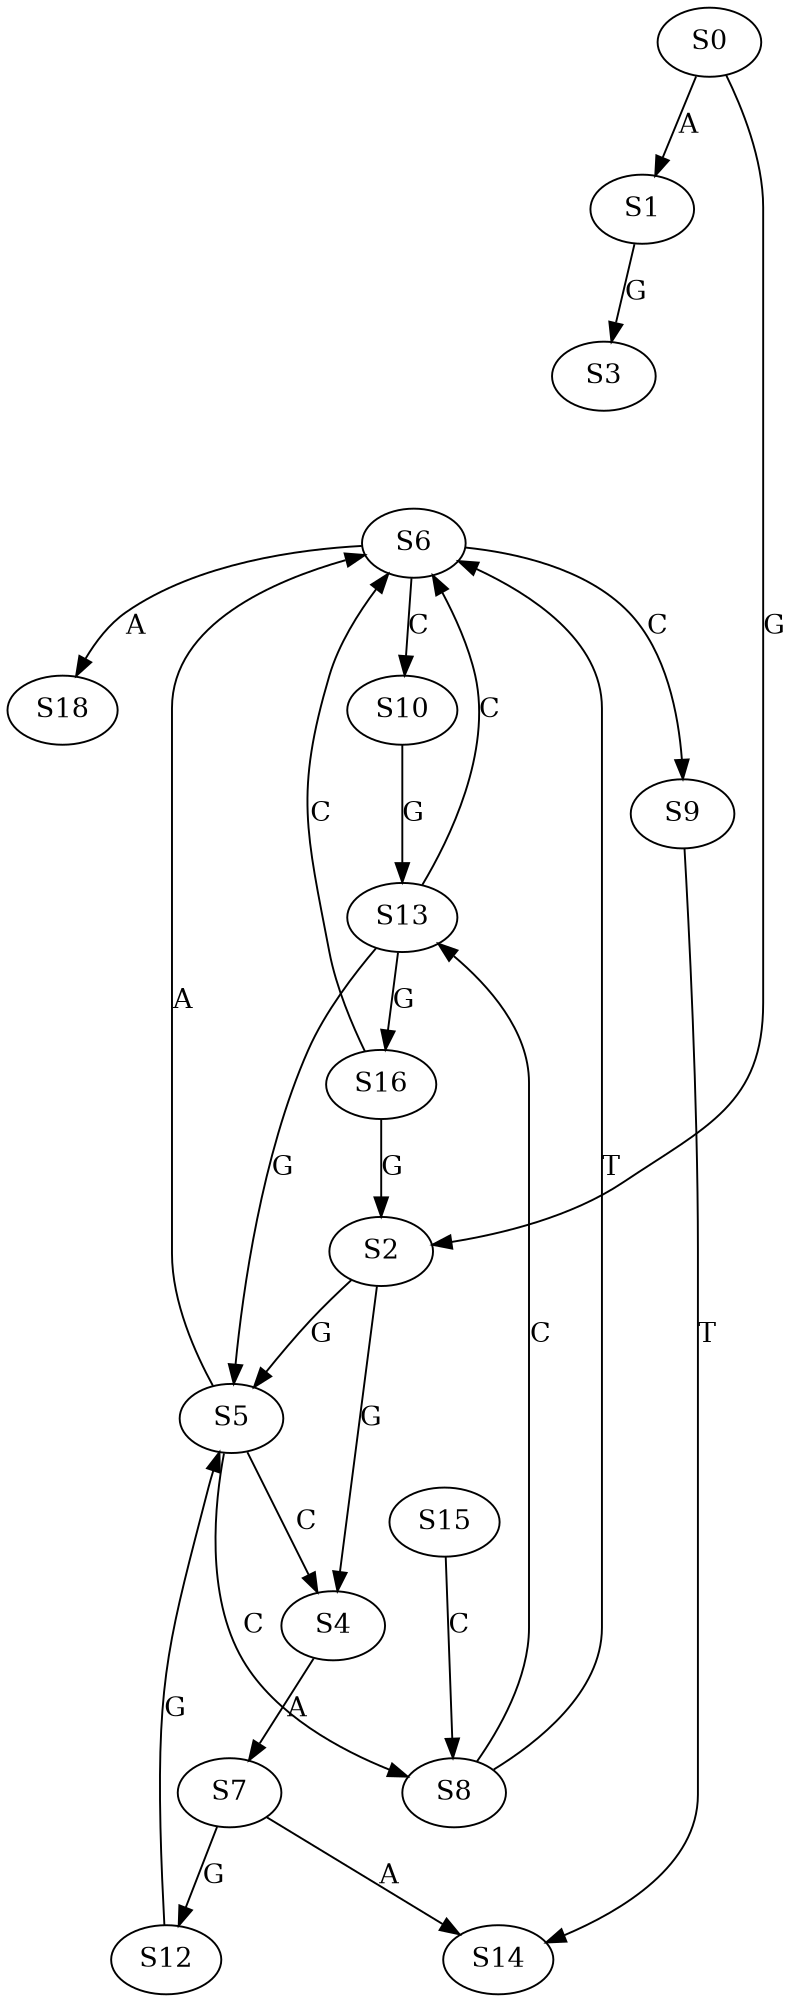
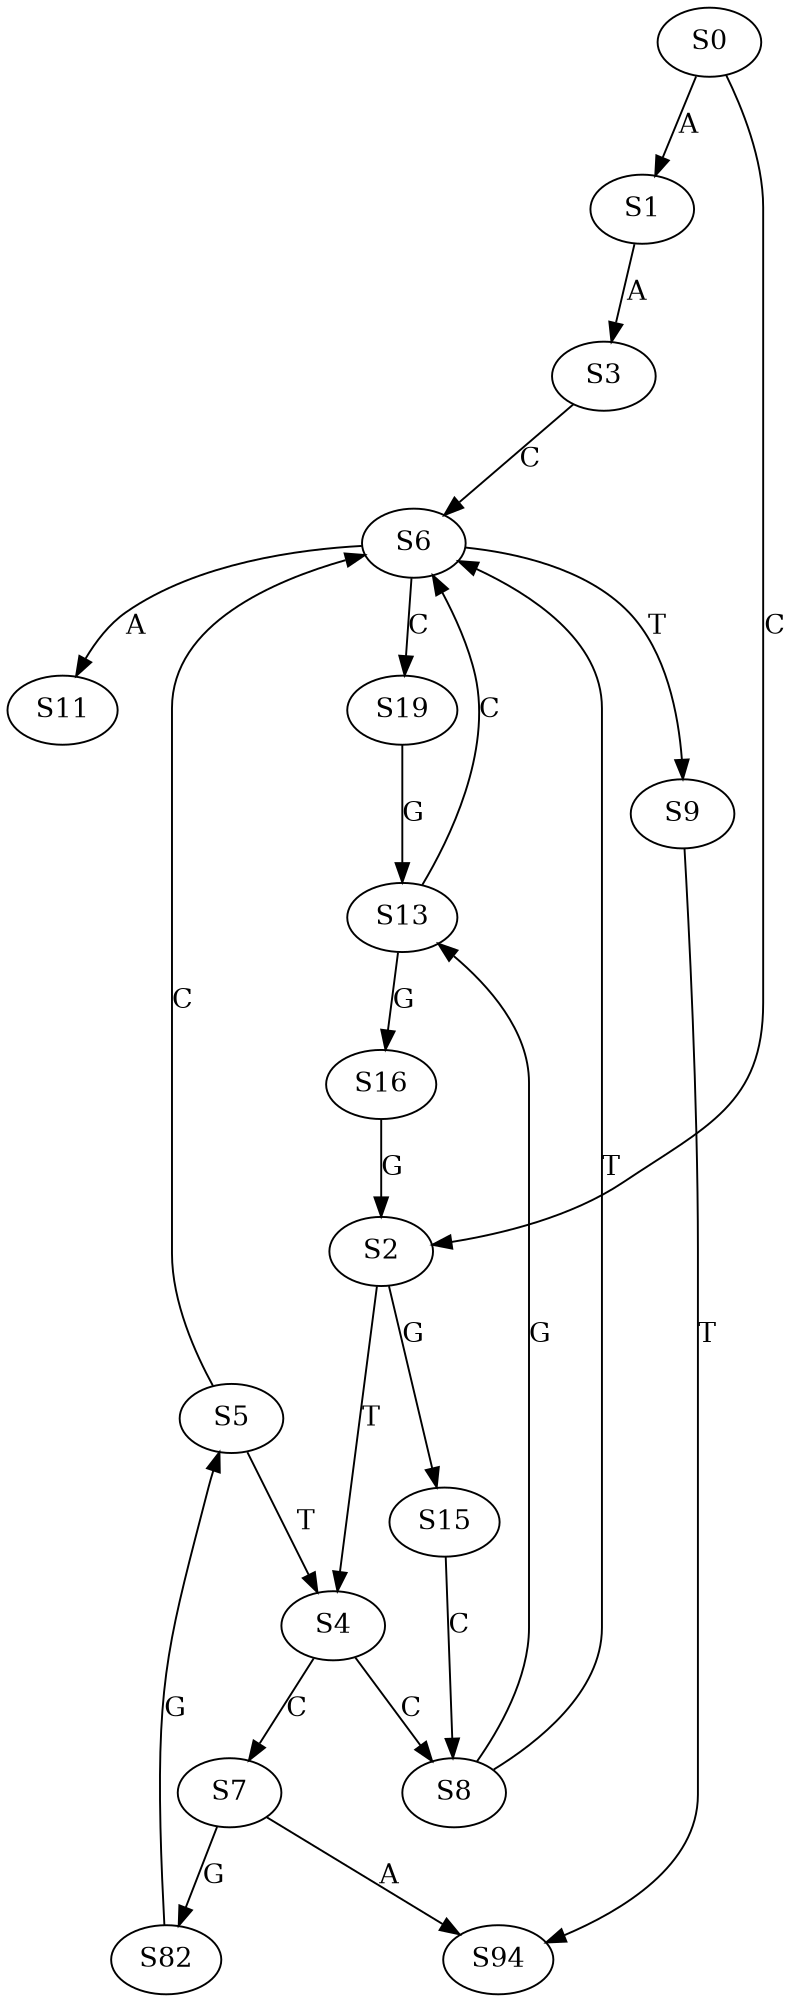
(636, 293) -> (636, 293)
(658, 627) -> (658, 627)
(775, 627) -> (775, 627)
(63, 710) -> (63, 710)
(402, 710) -> (402, 710)
(308, 817) -> (516, 453)
(183, 1001) -> (183, 1001)
(275, 1145) -> none
(307, 1324) -> (411, 1377)
(541, 1335) -> (541, 1335)
(372, 1418) -> (372, 1418)
(306, 1522) -> (306, 1522)
(237, 1649) -> (388, 1702)
(297, 1709) -> (297, 1709)
(166, 1960) -> (166, 1960)
(498, 1960) -> (498, 1960)
